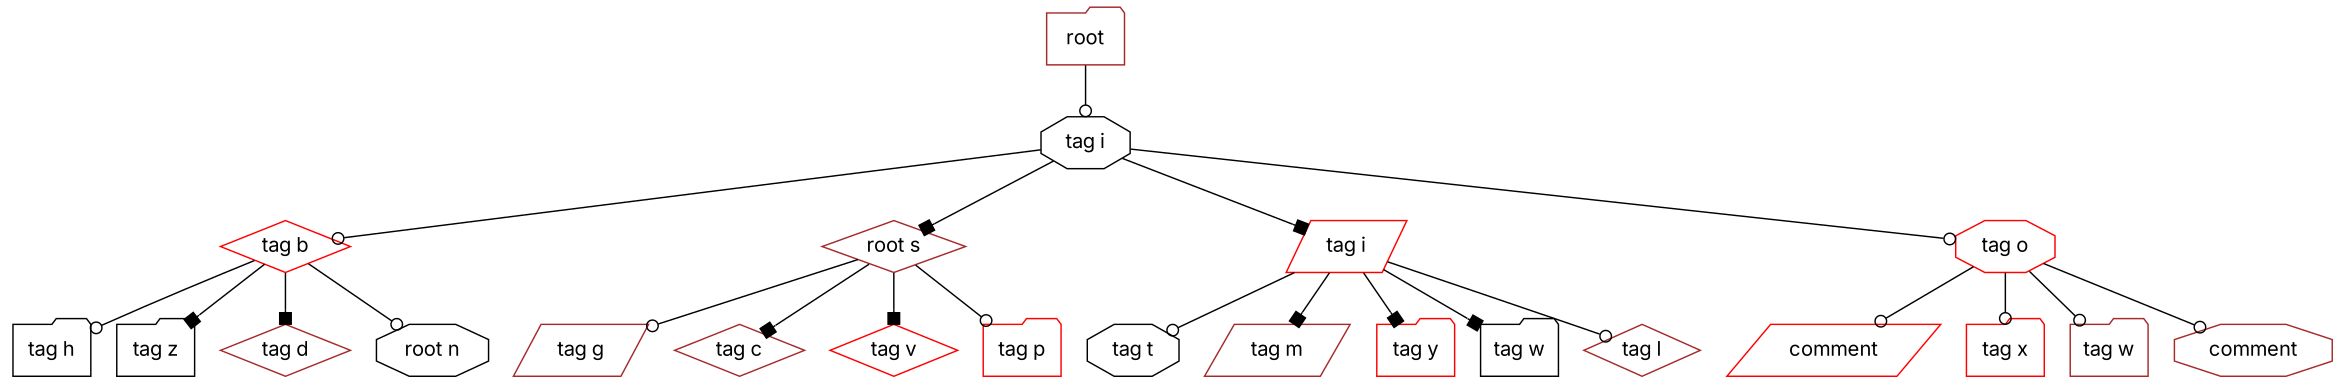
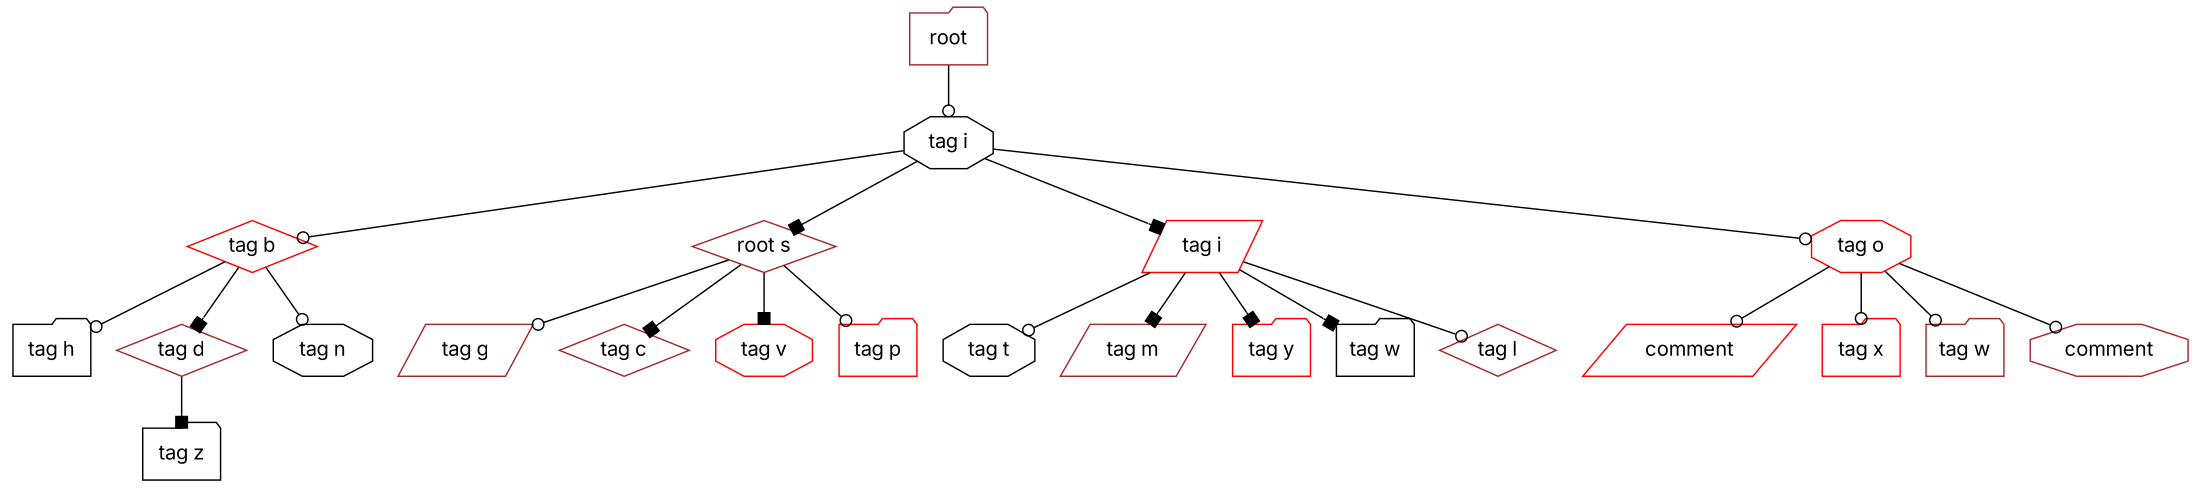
(232, 290) -> (182, 395)
(432, 350) -> (323, 350)
(894, 350) -> (764, 350)
